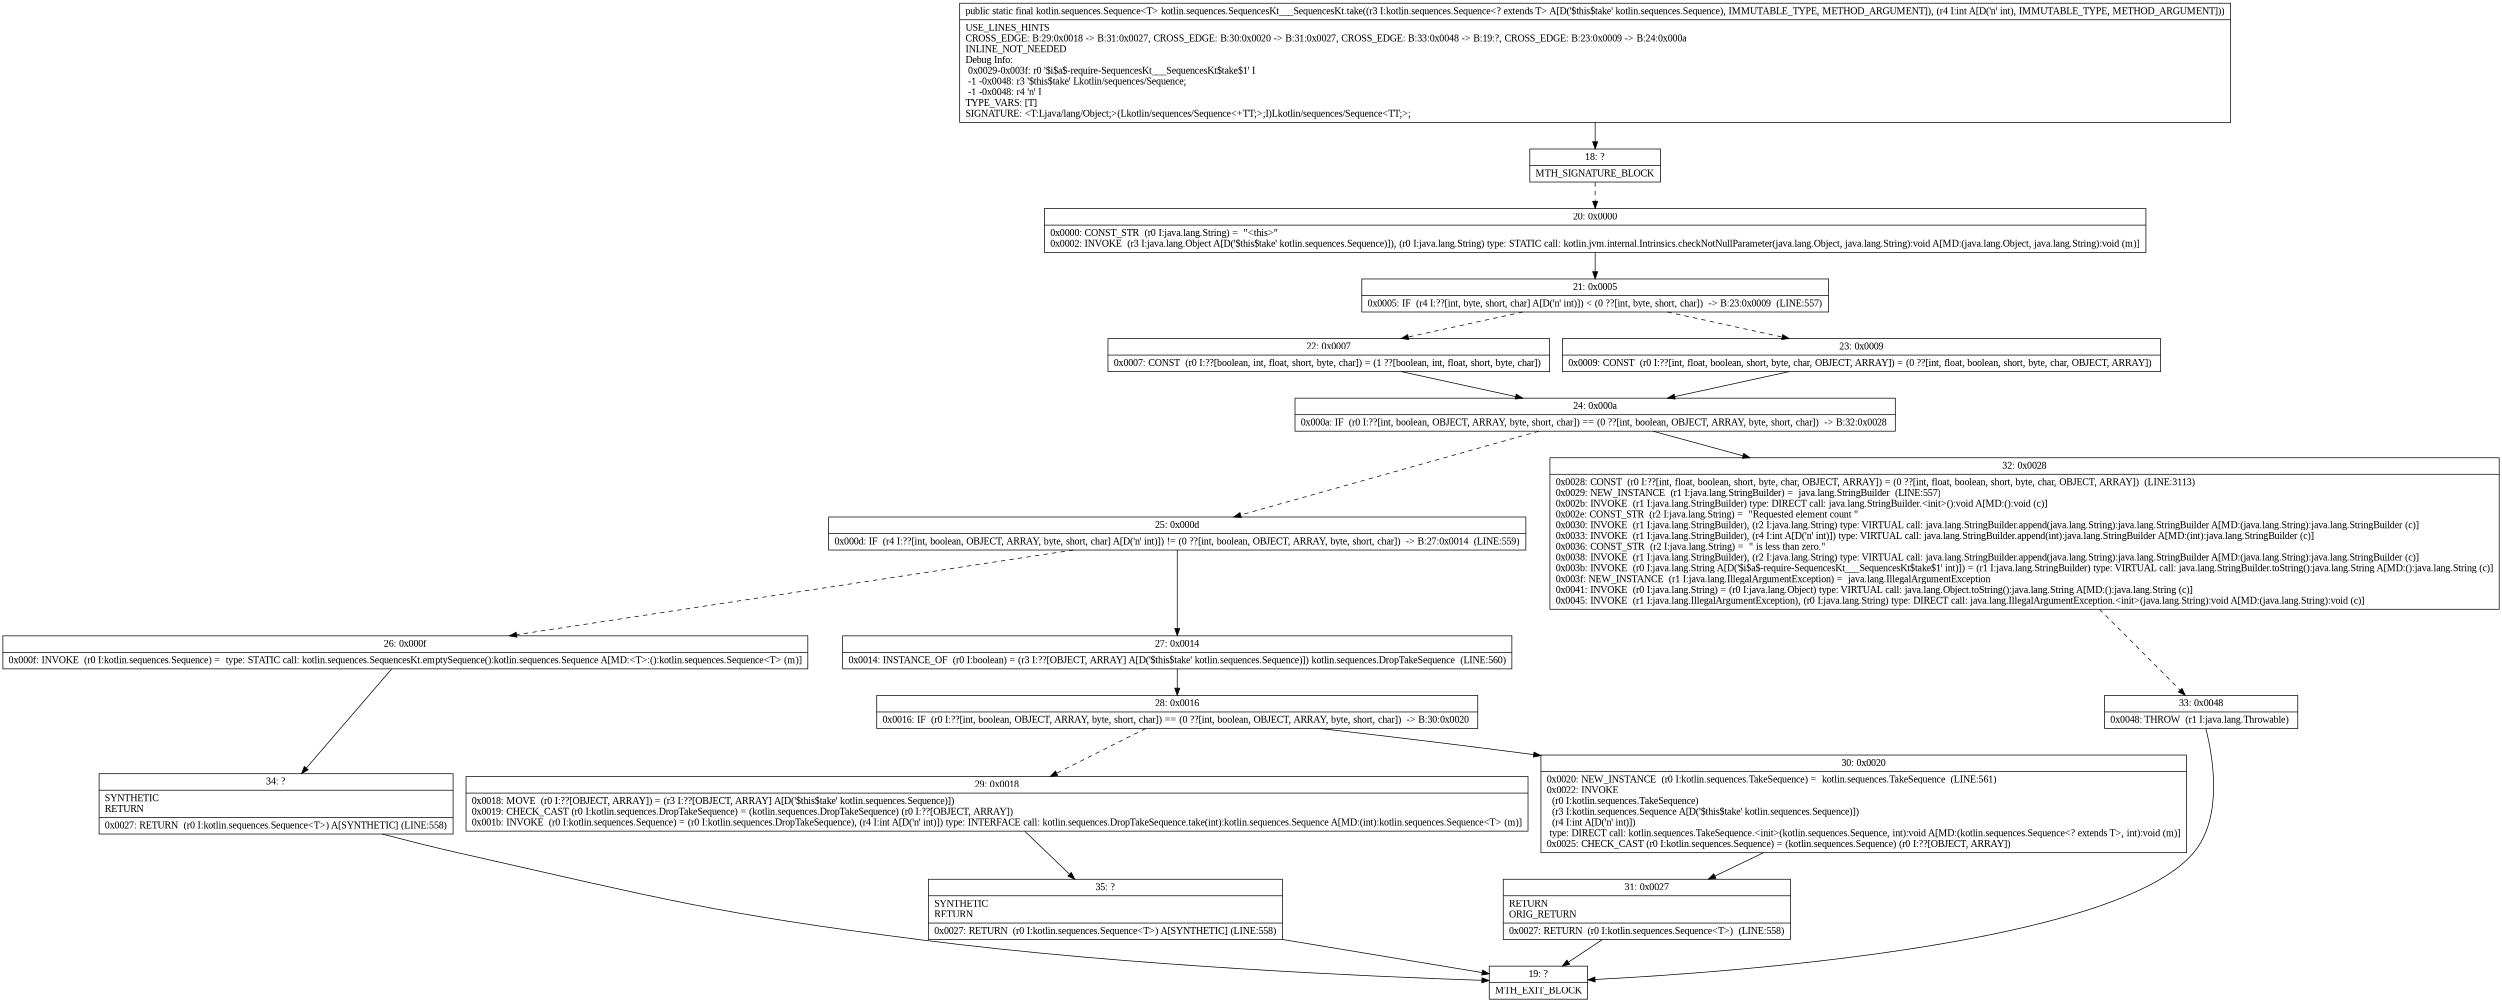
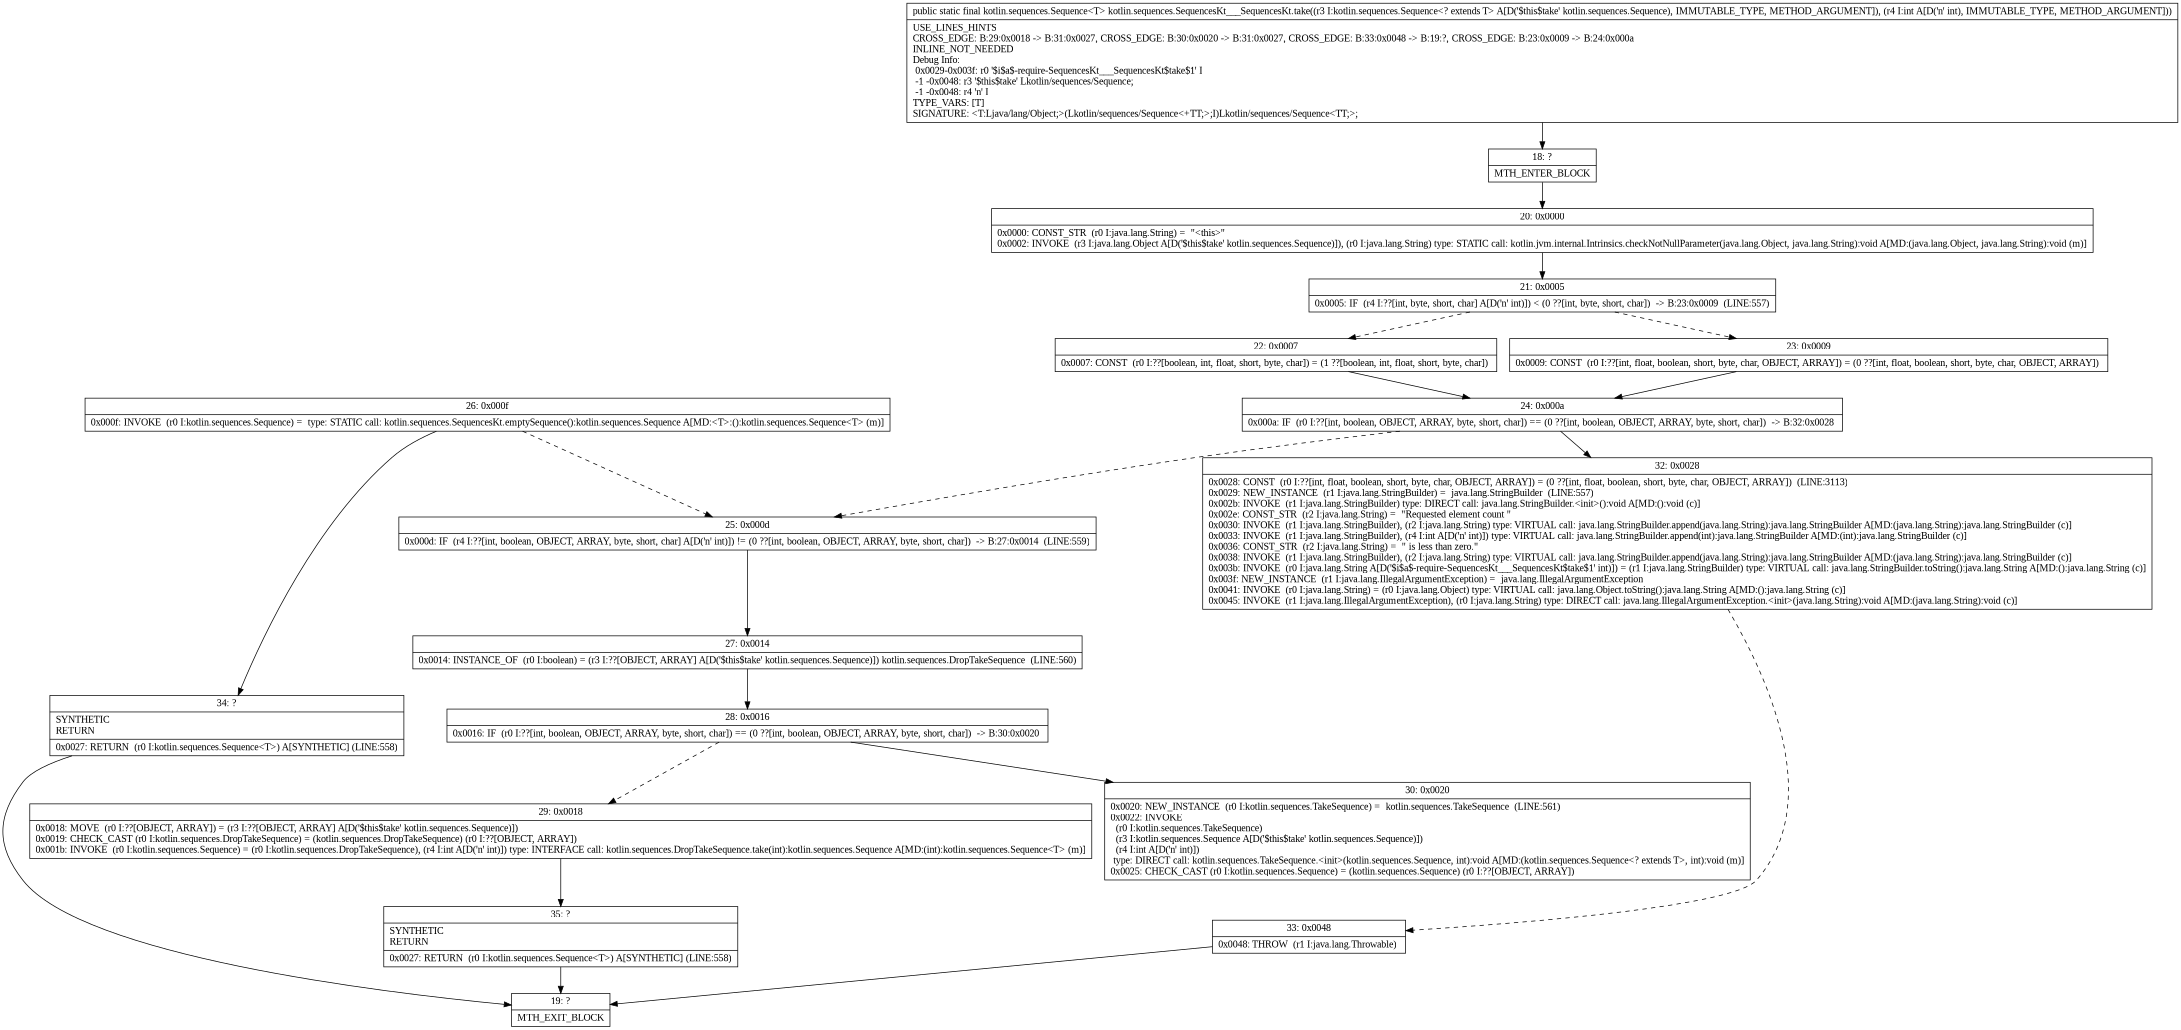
(1595, 173) -> (1542, 173)
(1595, 192) -> (1542, 192)
(795, 592) -> (614, 473)
(1647, 909) -> none
